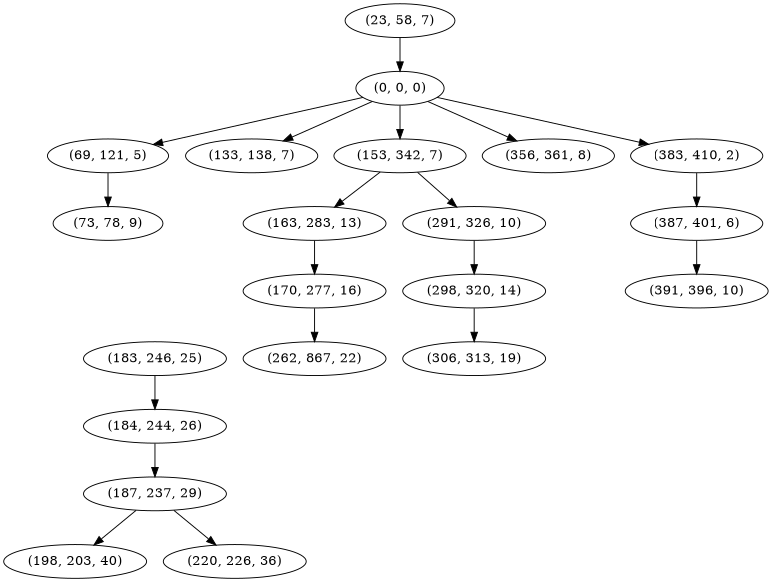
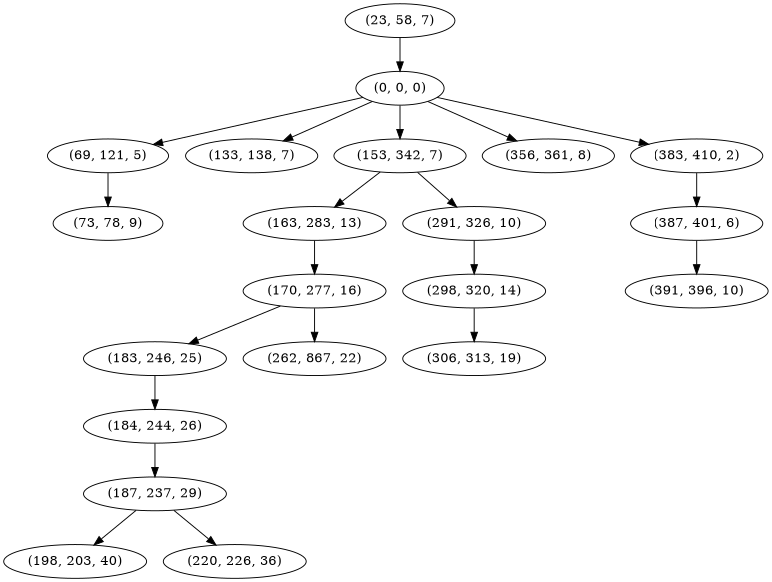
none -> (239, 323)
